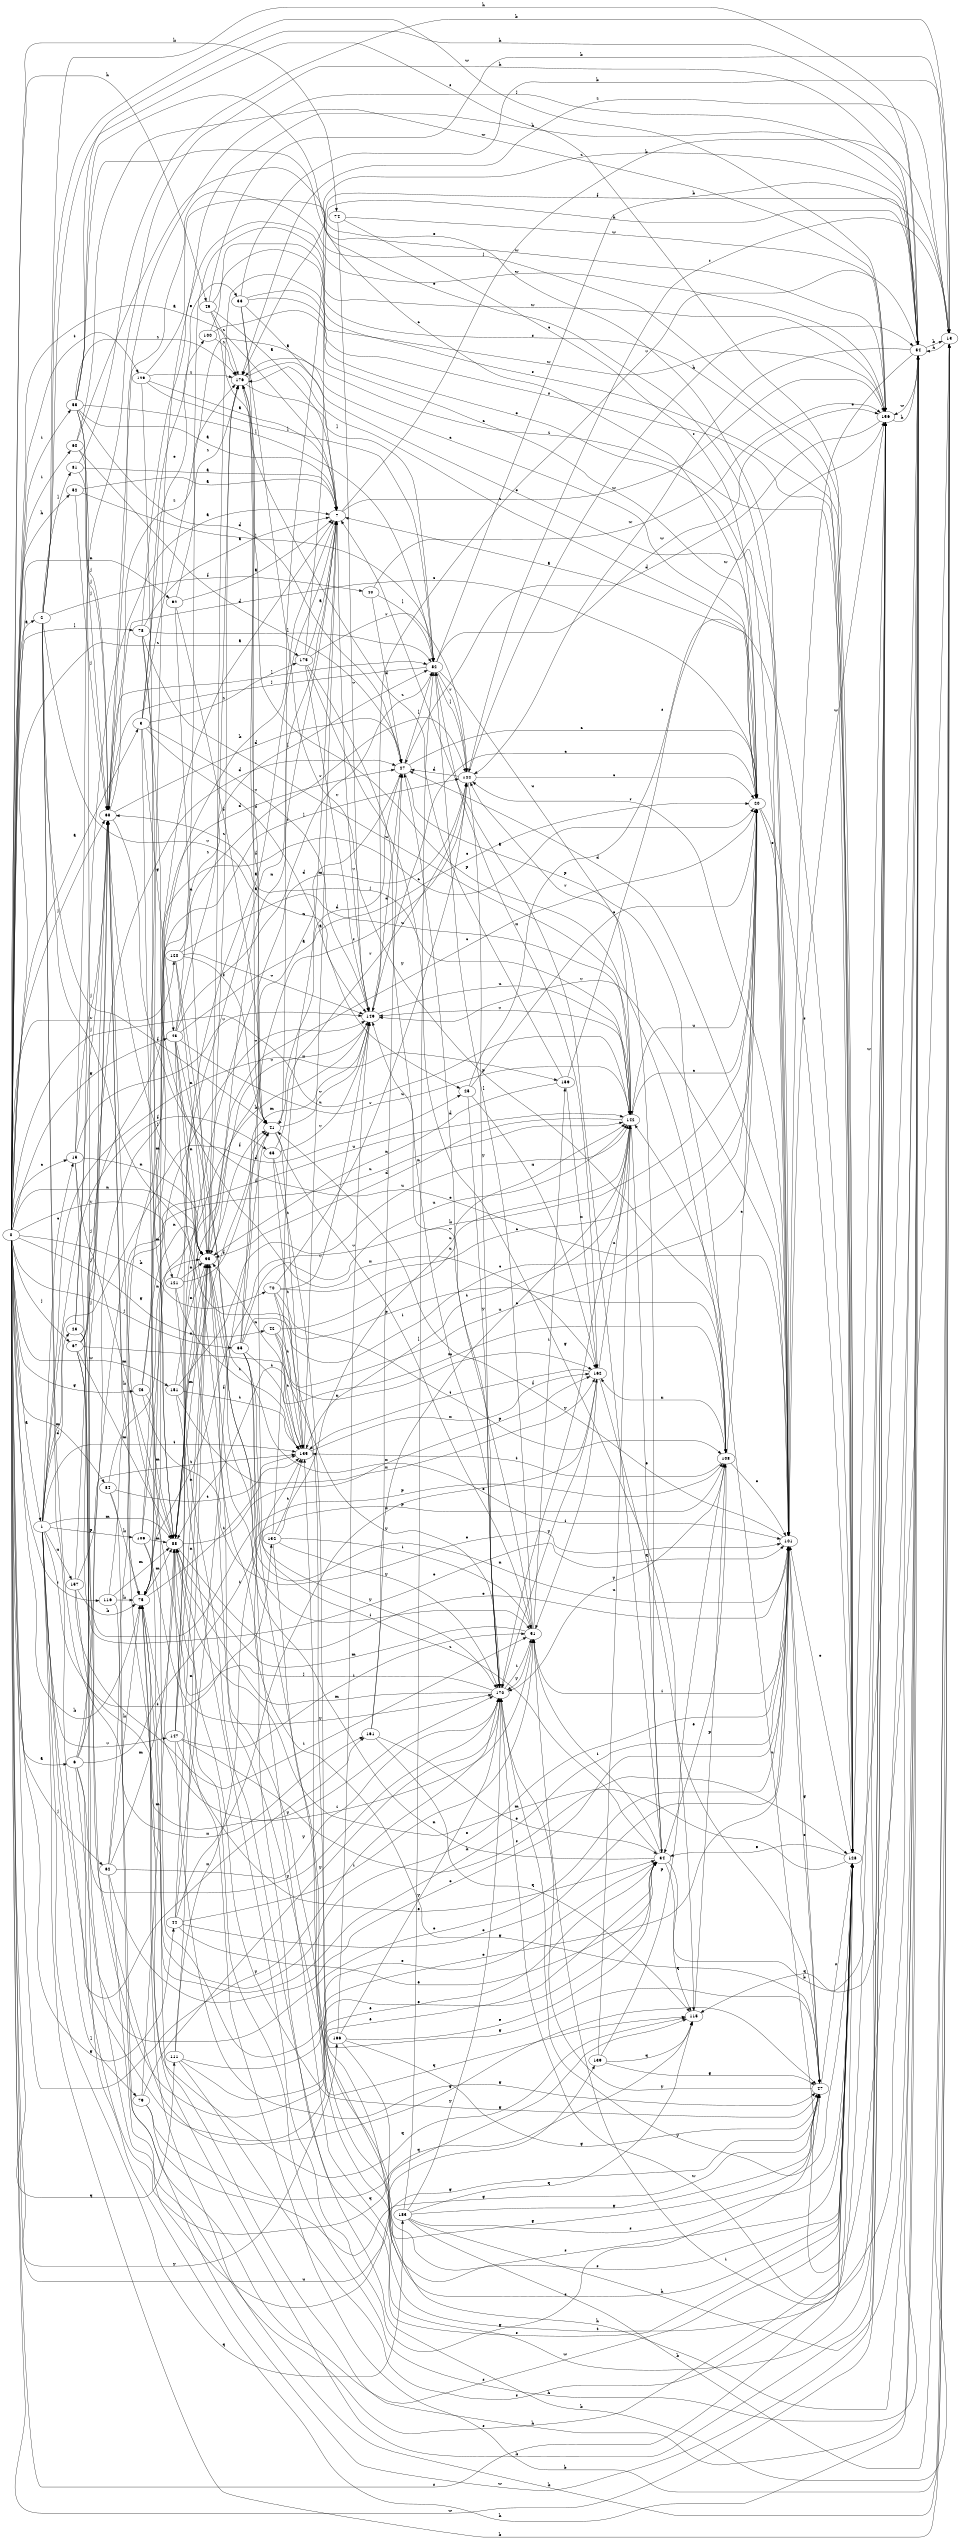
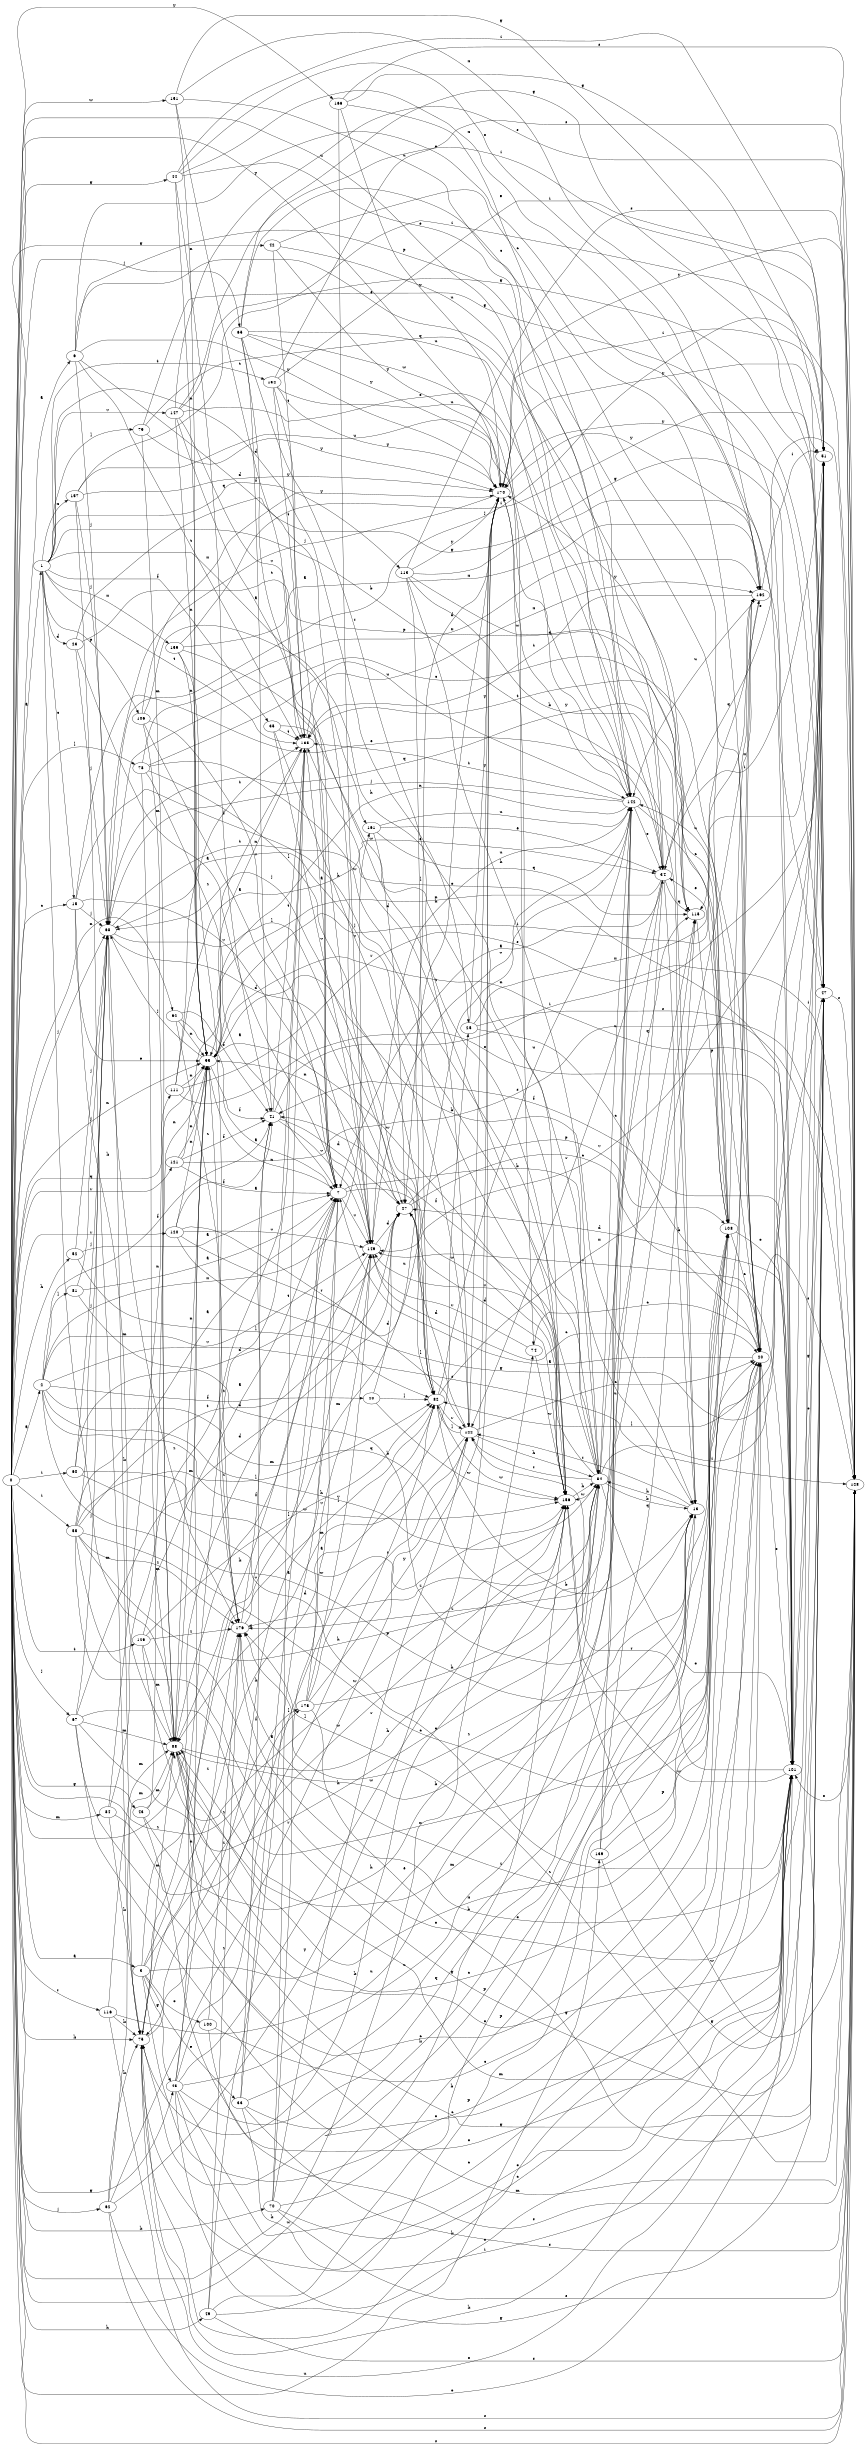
(141, 1164) -> (141, 1059)
(549, 1360) -> (488, 508)
(868, 1738) -> (524, 919)
(403, 2215) -> (405, 573)
